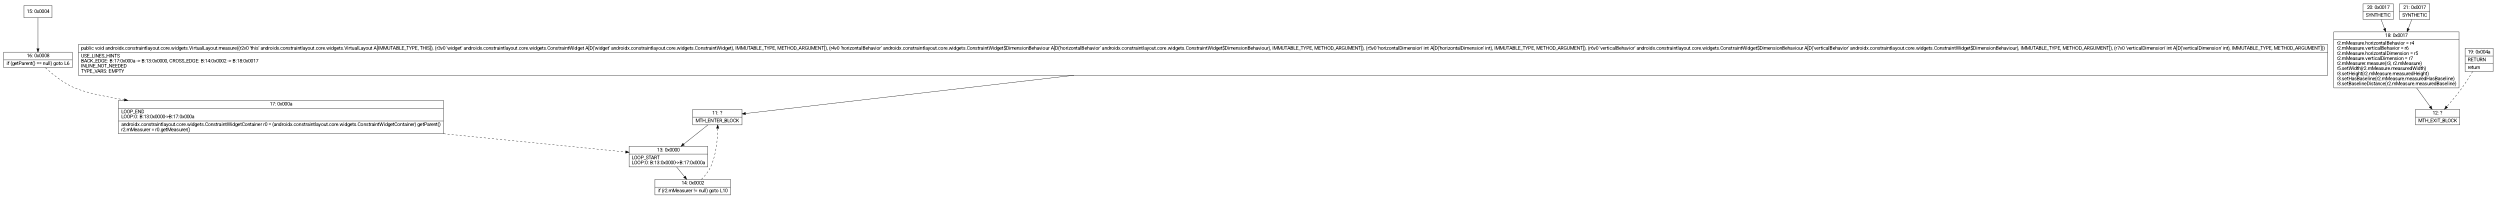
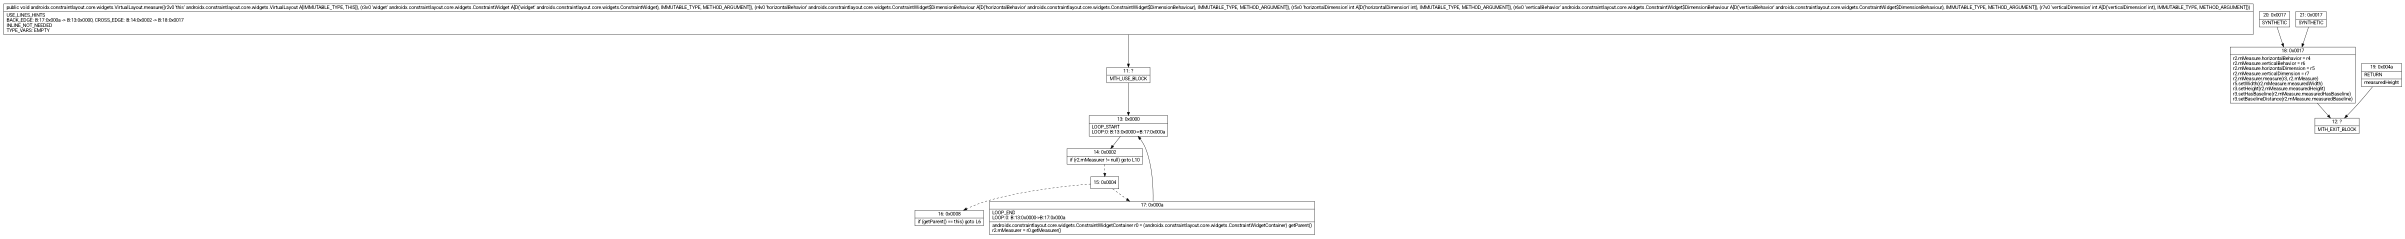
(38, 33) -> (1028, 192)
(38, 64) -> (949, 222)
(2474, 68) -> (2382, 83)
(2461, 90) -> (2360, 102)
(82, 91) -> (1120, 194)
(717, 121) -> (1128, 79)
(535, 143) -> (1151, 169)
(715, 156) -> (1105, 169)
